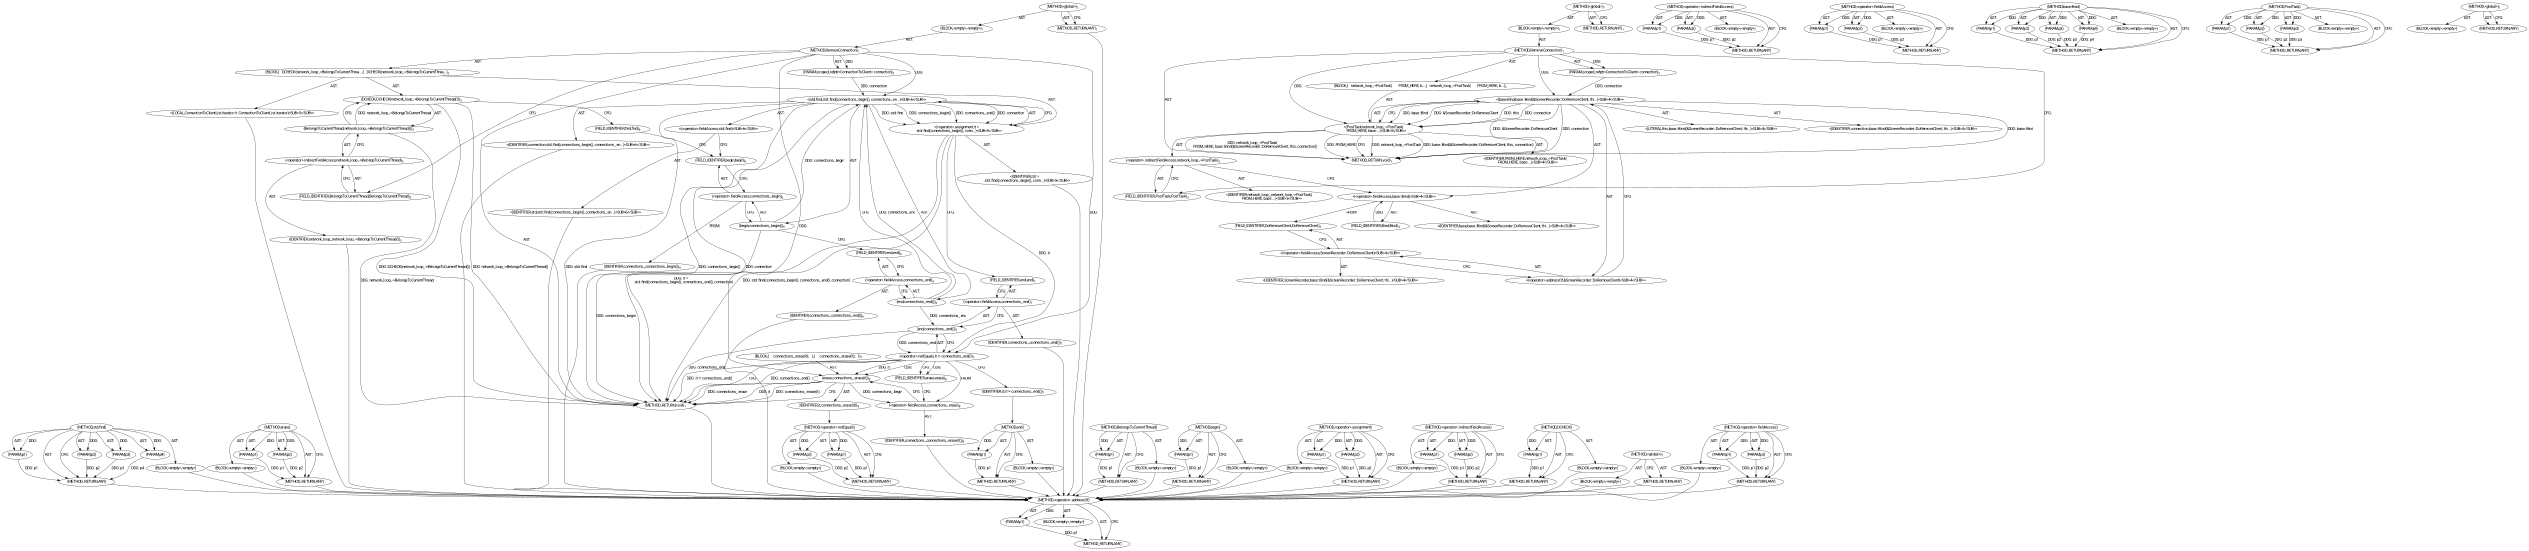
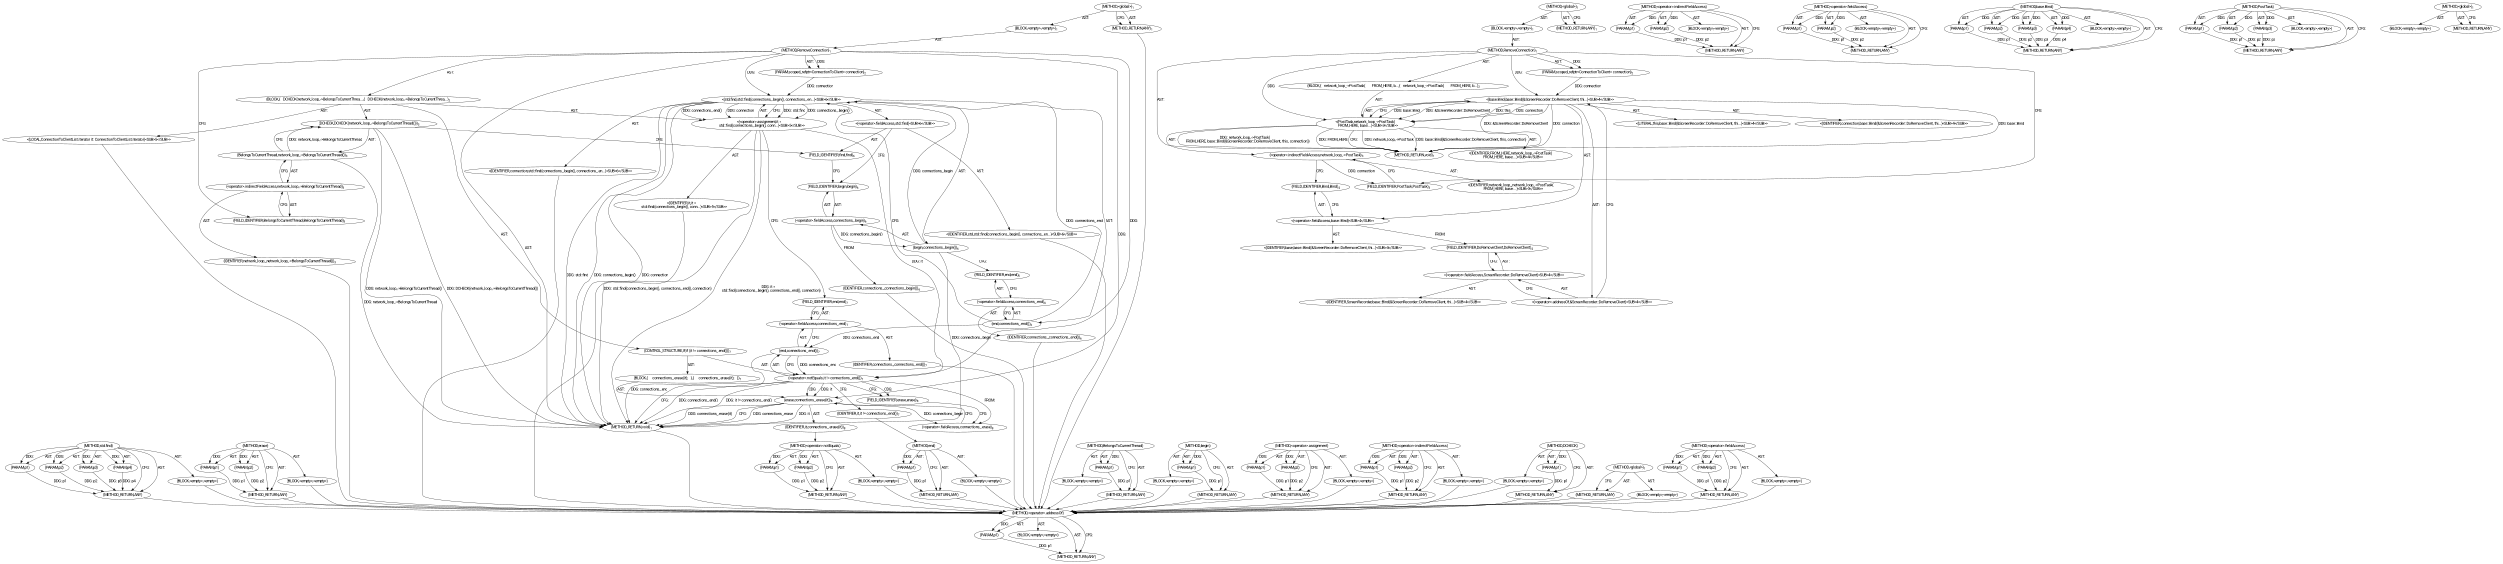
none -> (865, 139)
(1285, 178) -> (1316, 170)
(744, 179) -> (839, 205)
(1161, 179) -> (1361, 171)
(751, 213) -> (862, 235)
(1380, 213) -> (1336, 205)
none -> (687, 351)
(925, 441) -> none
